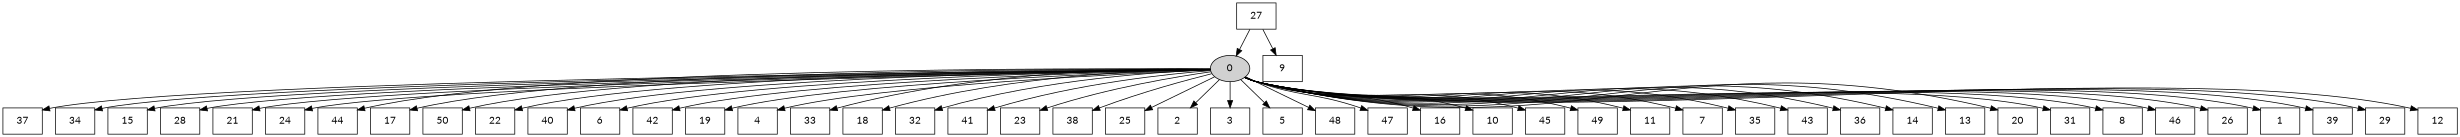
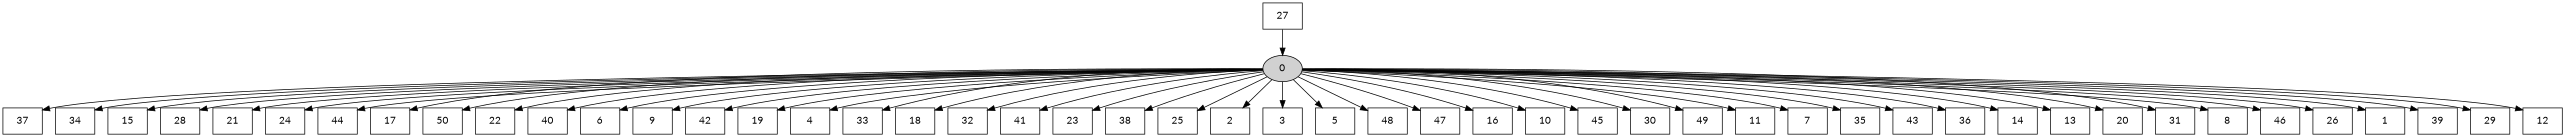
(1268, 39) -> (970, 79)
none -> (1650, 121)
